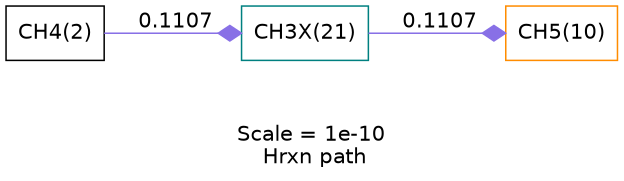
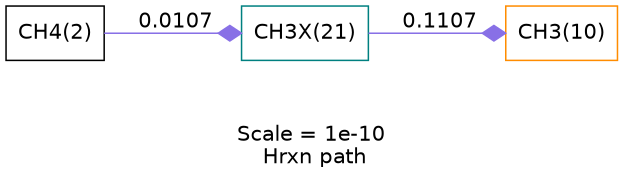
(173, 22) -> (173, 22)
(562, 33) -> (562, 33)
